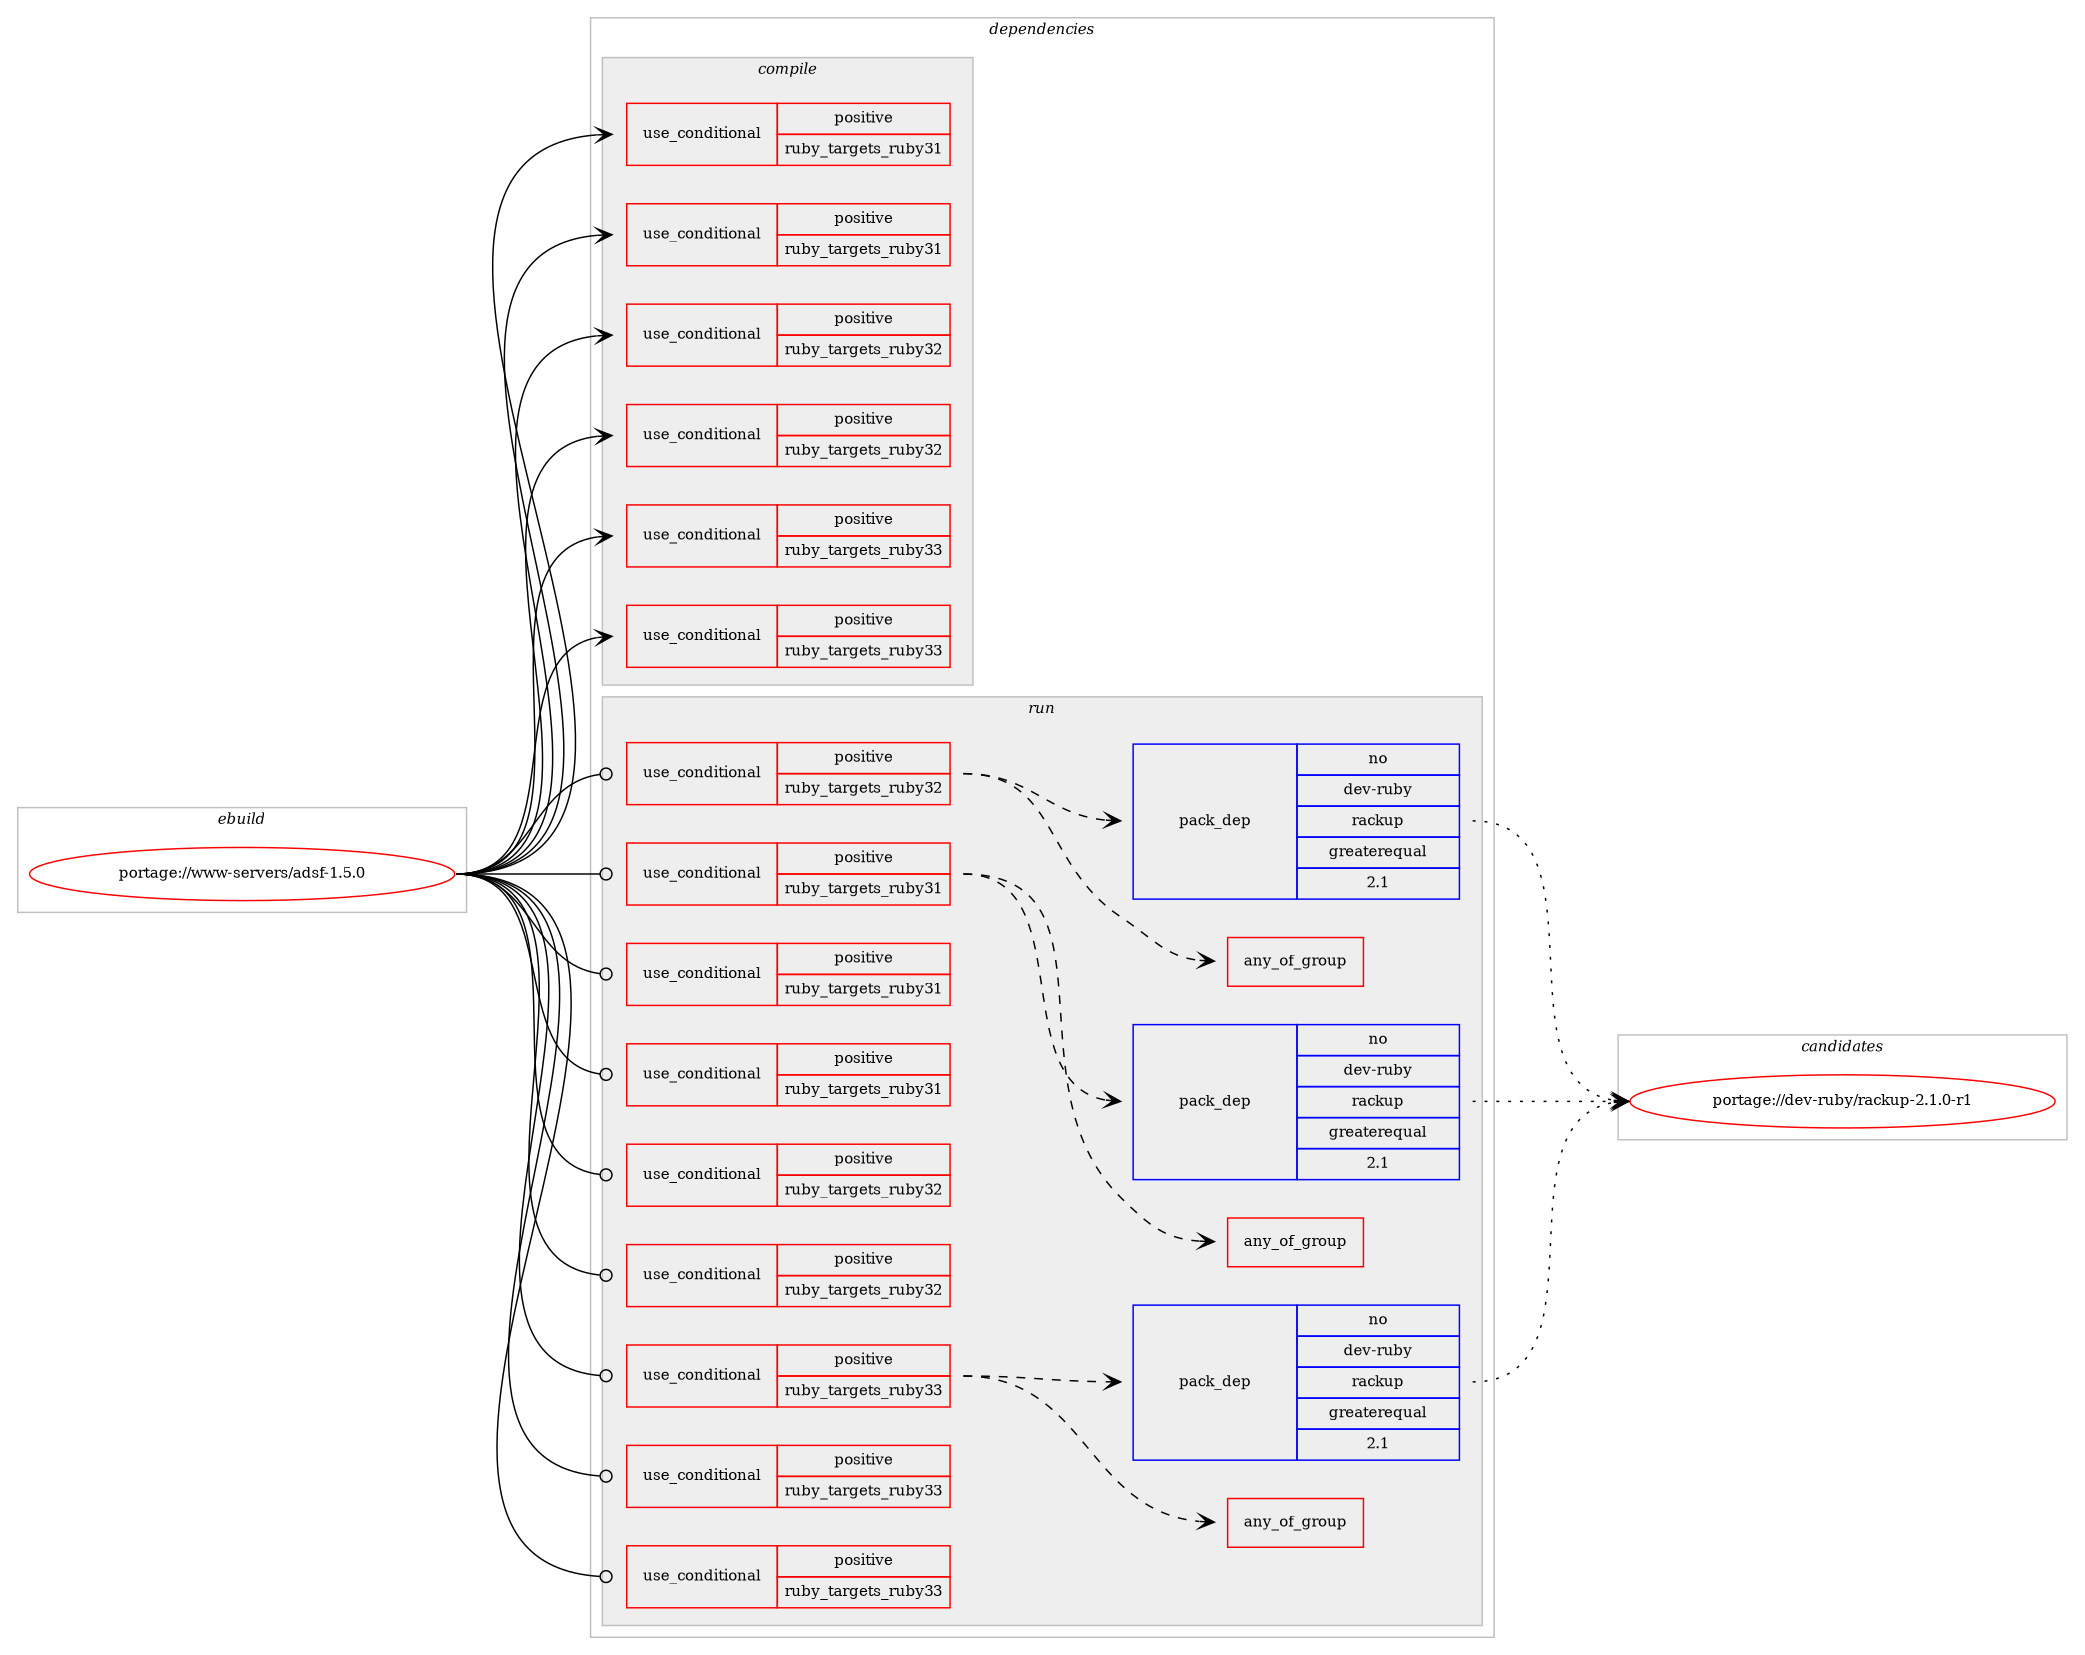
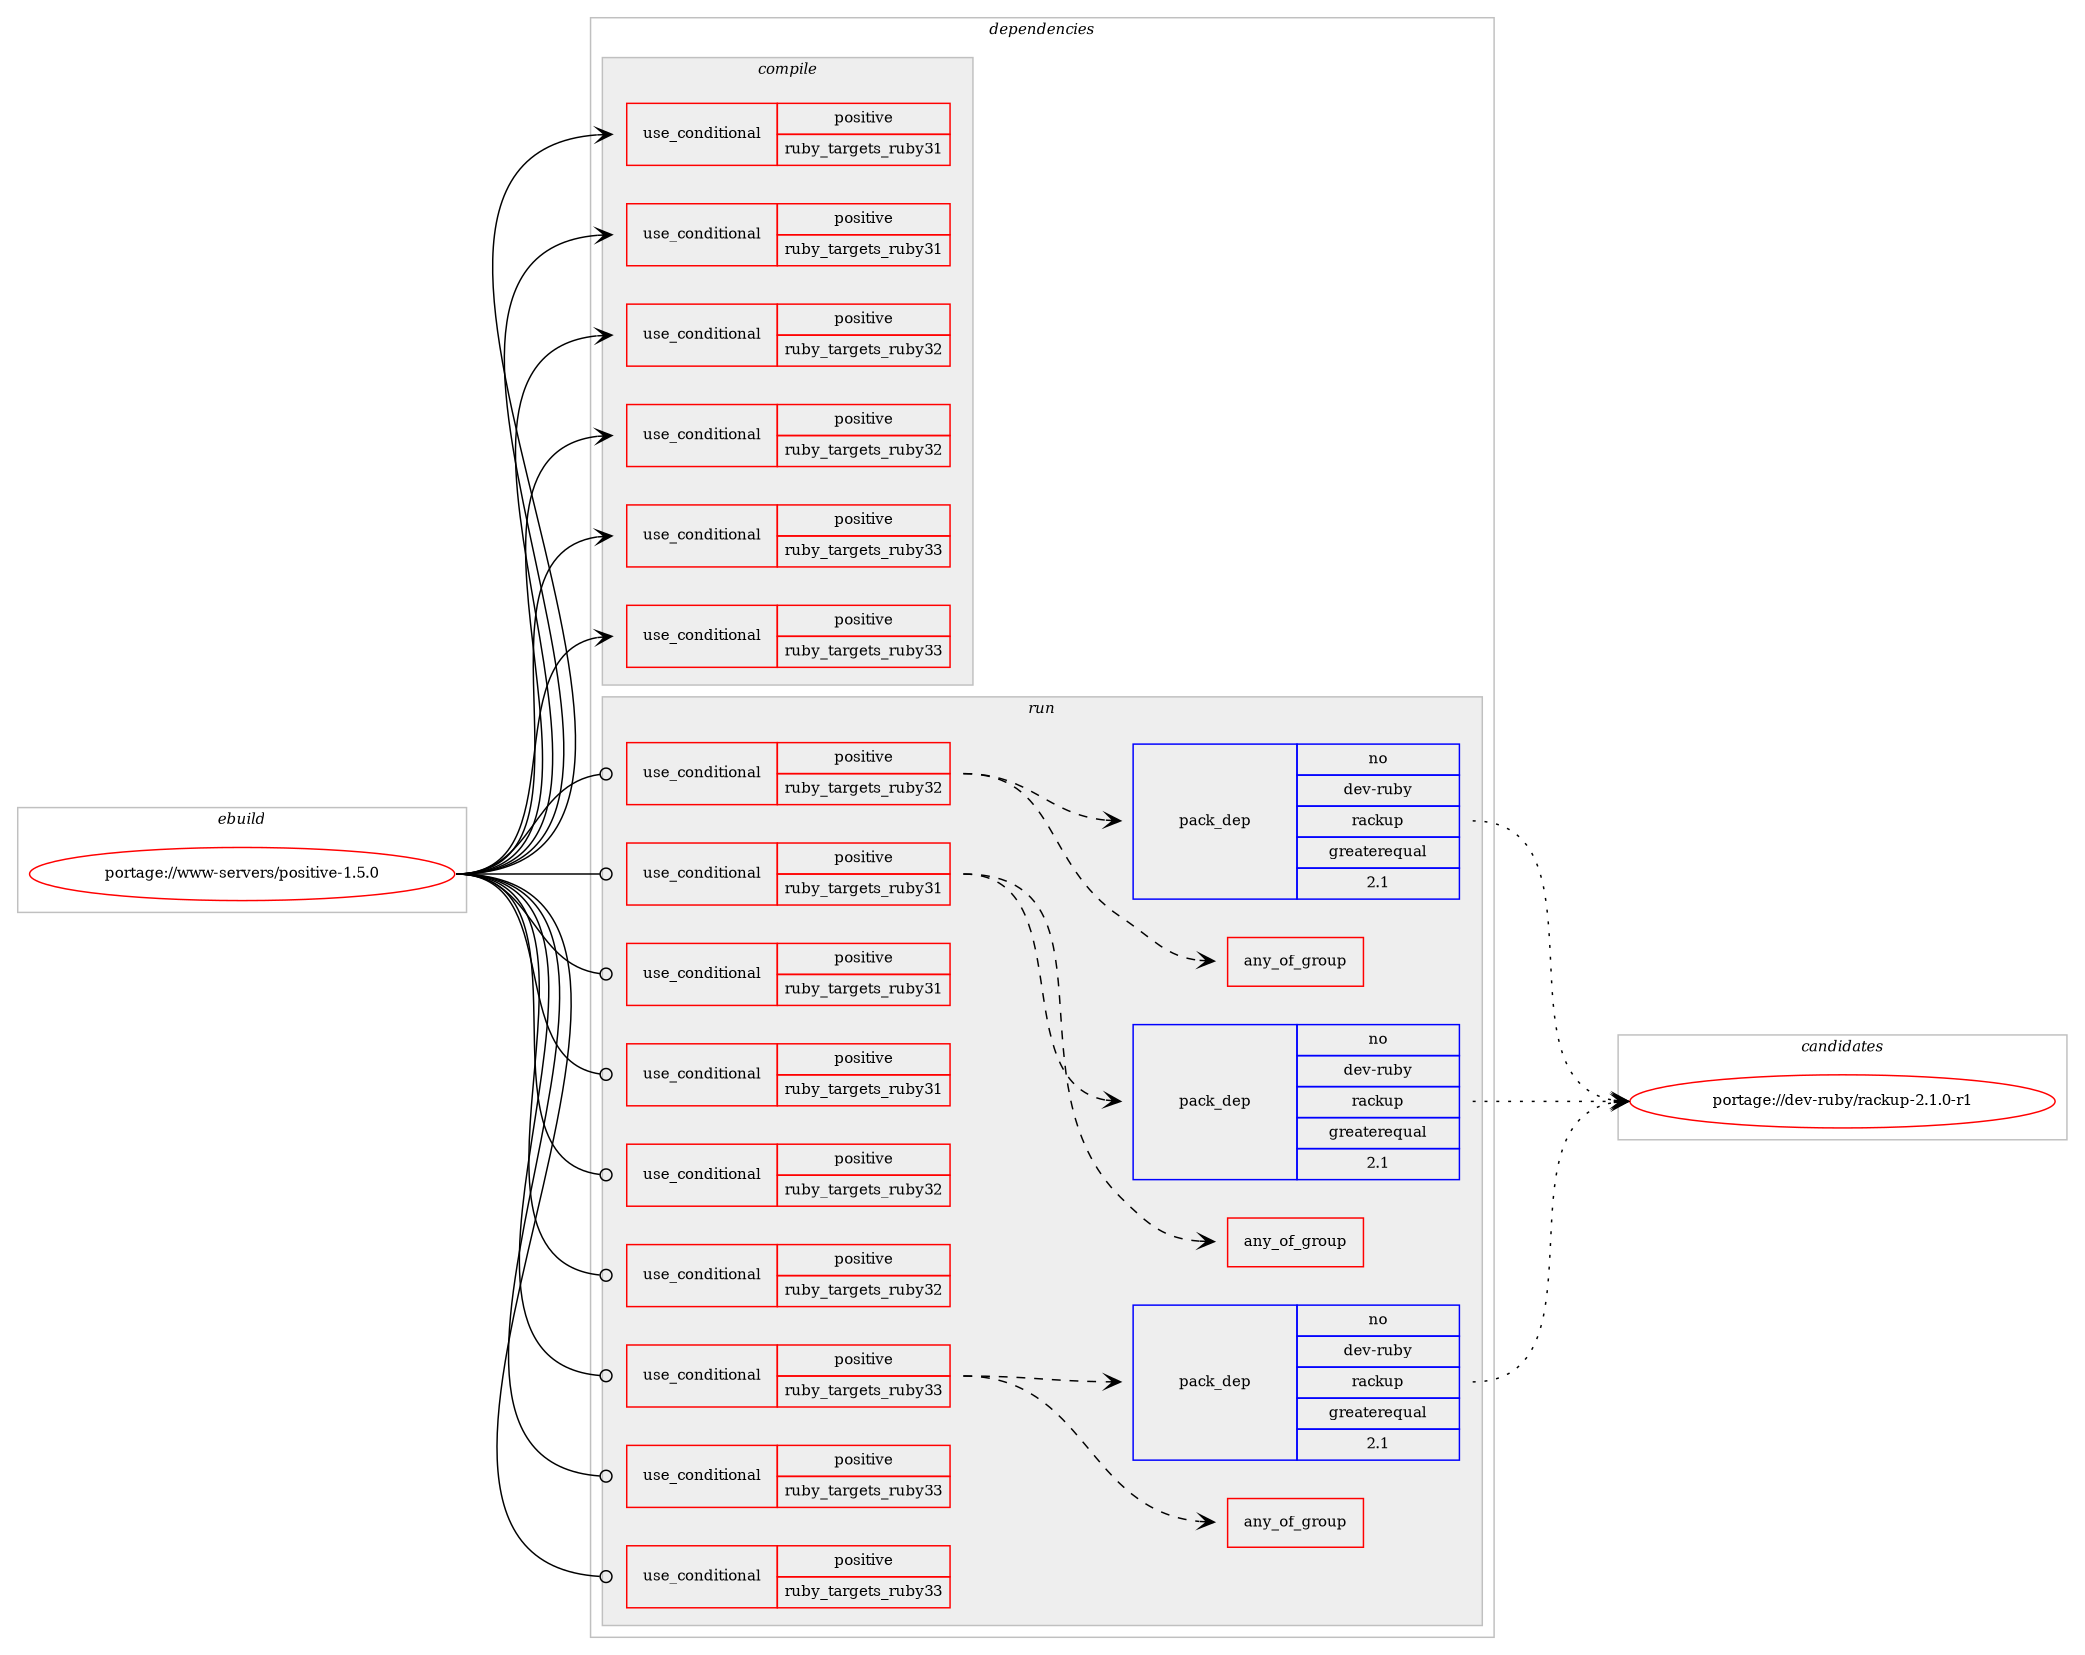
(242, 874) -> (242, 874)
